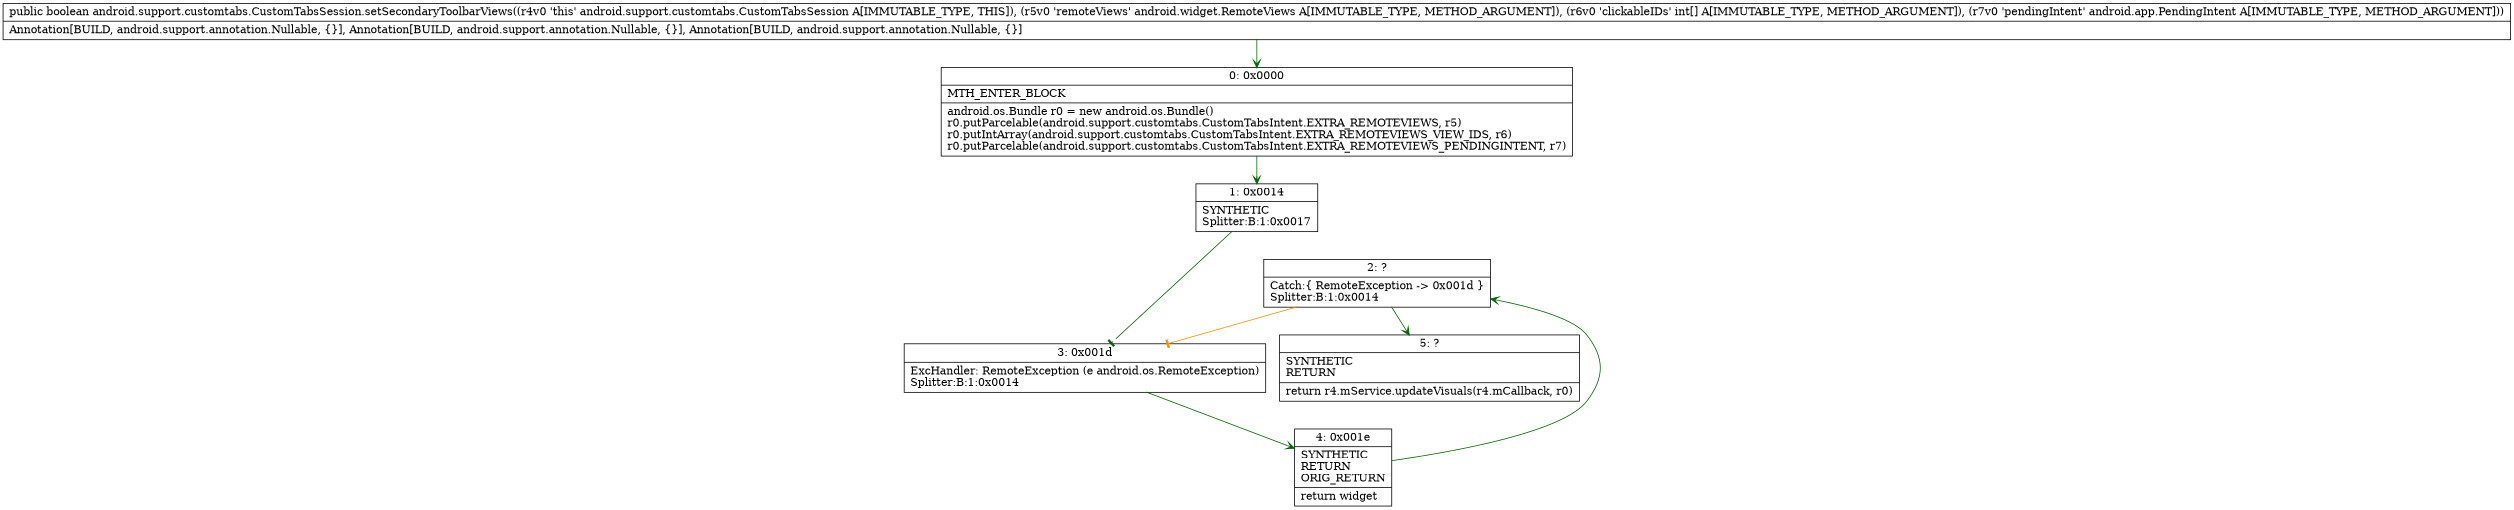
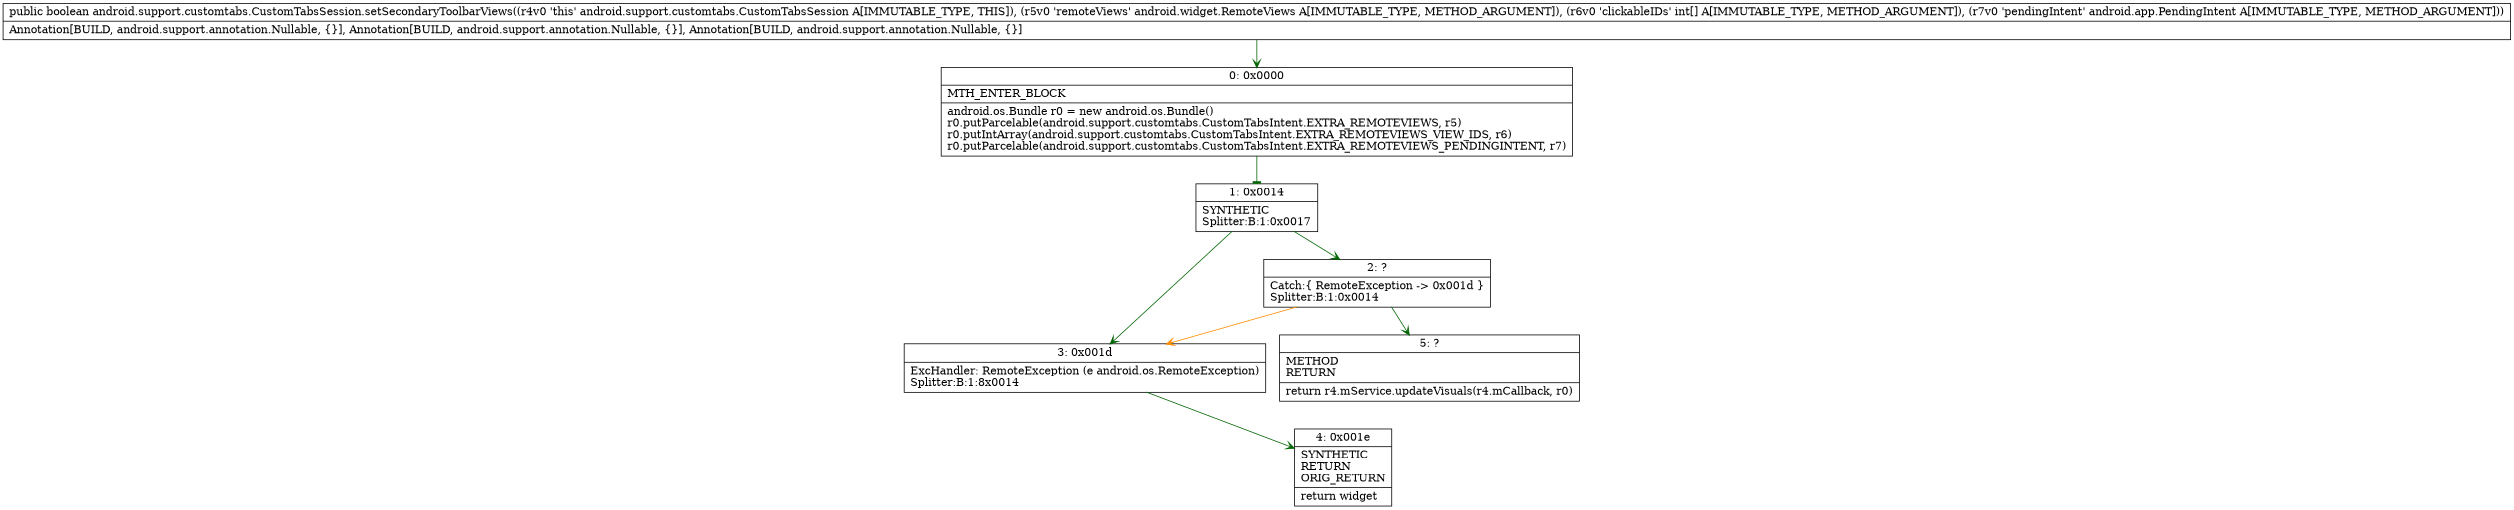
(1257, 168) -> (1257, 168)
(1174, 285) -> (1174, 285)
(1234, 325) -> (1234, 325)
(1320, 362) -> (1312, 362)
(965, 383) -> (965, 383)
(1573, 413) -> (1314, 243)
